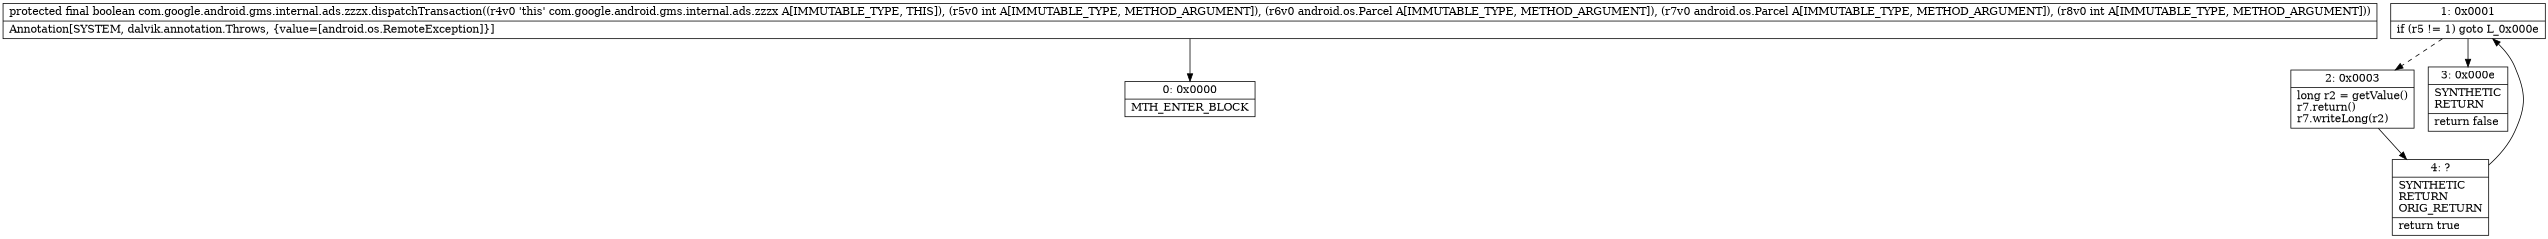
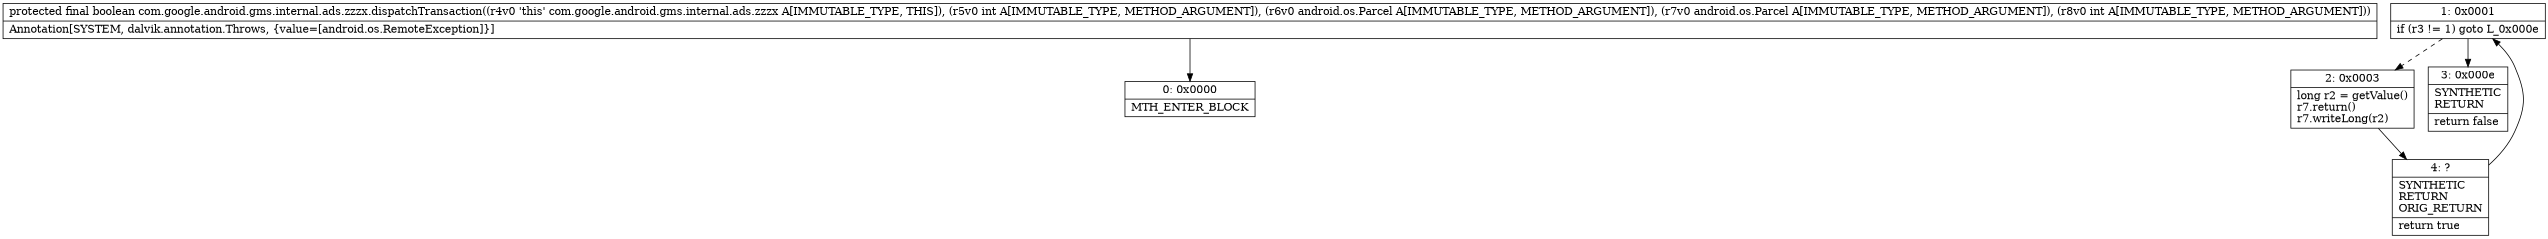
(2468, 29) -> (2468, 29)
